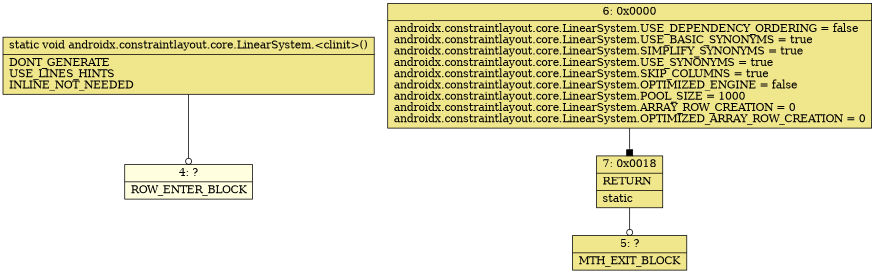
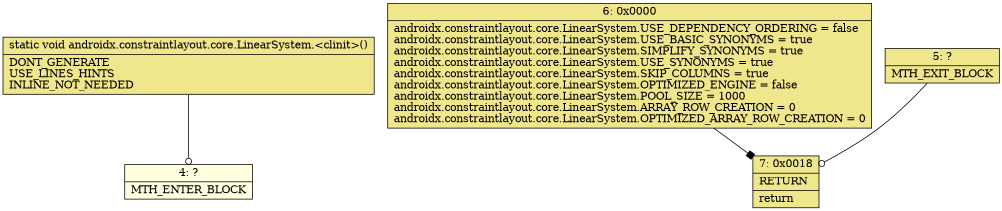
(189, 190) -> (189, 190)
(618, 199) -> (776, 199)
(630, 219) -> (880, 128)
